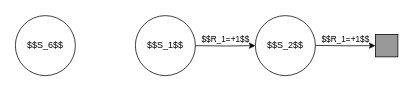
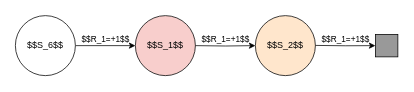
none -> (102, 45)
(165, 45) -> (165, 45)
(285, 45) -> (285, 45)
